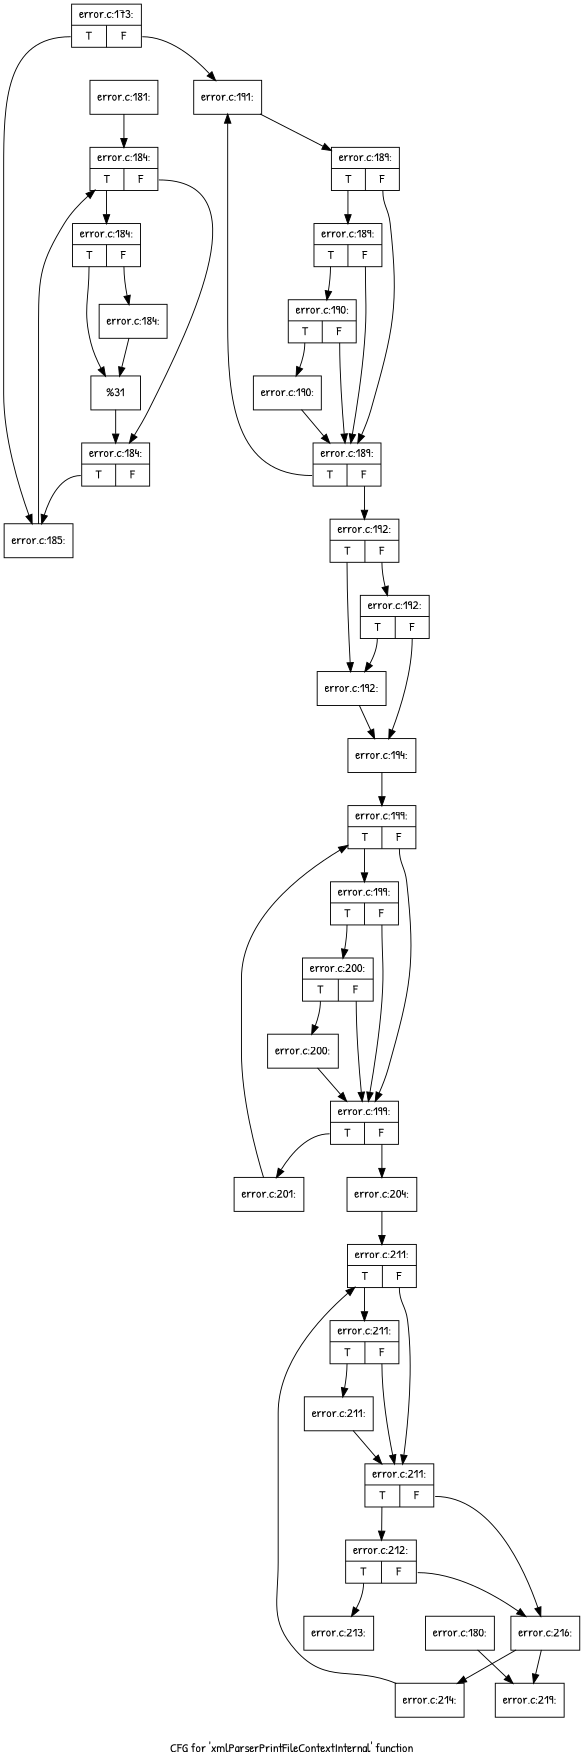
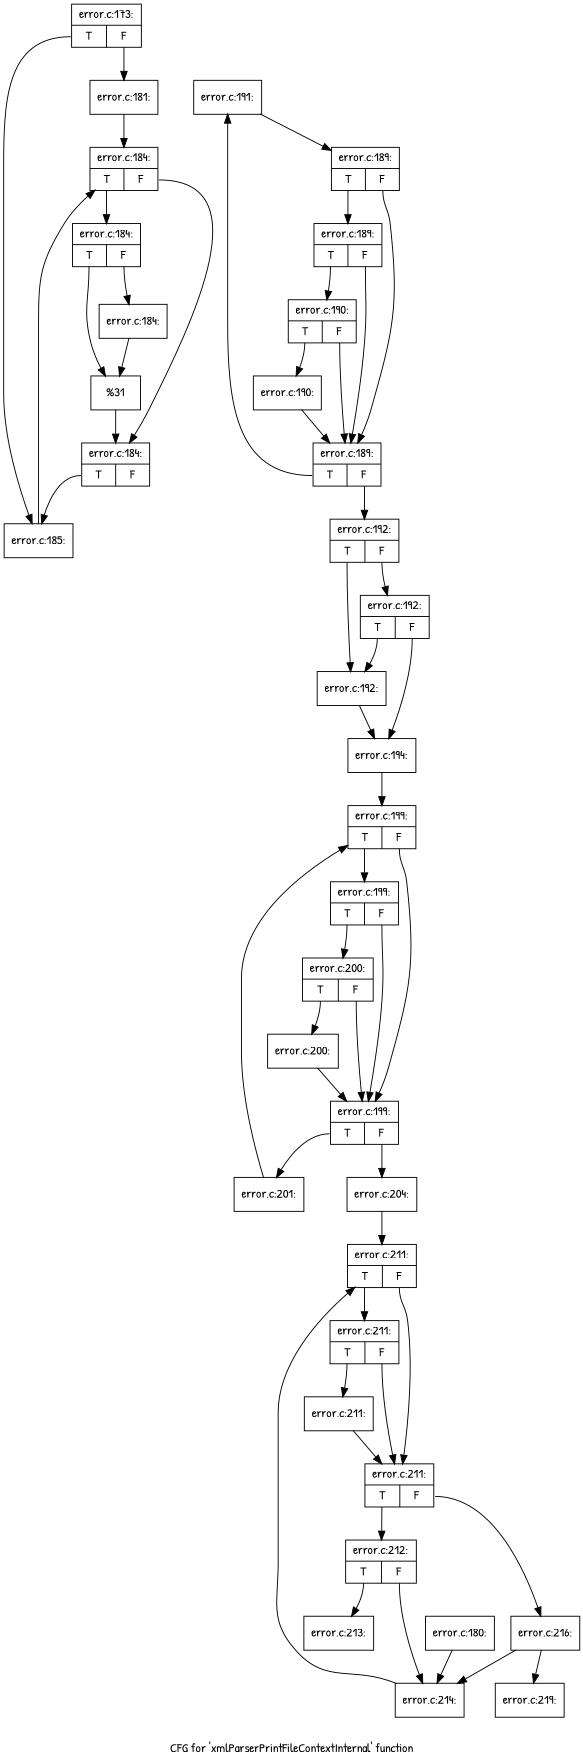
(179, 49) -> (124, 59)
(471, 1585) -> (405, 1630)
(488, 1659) -> (447, 1662)
